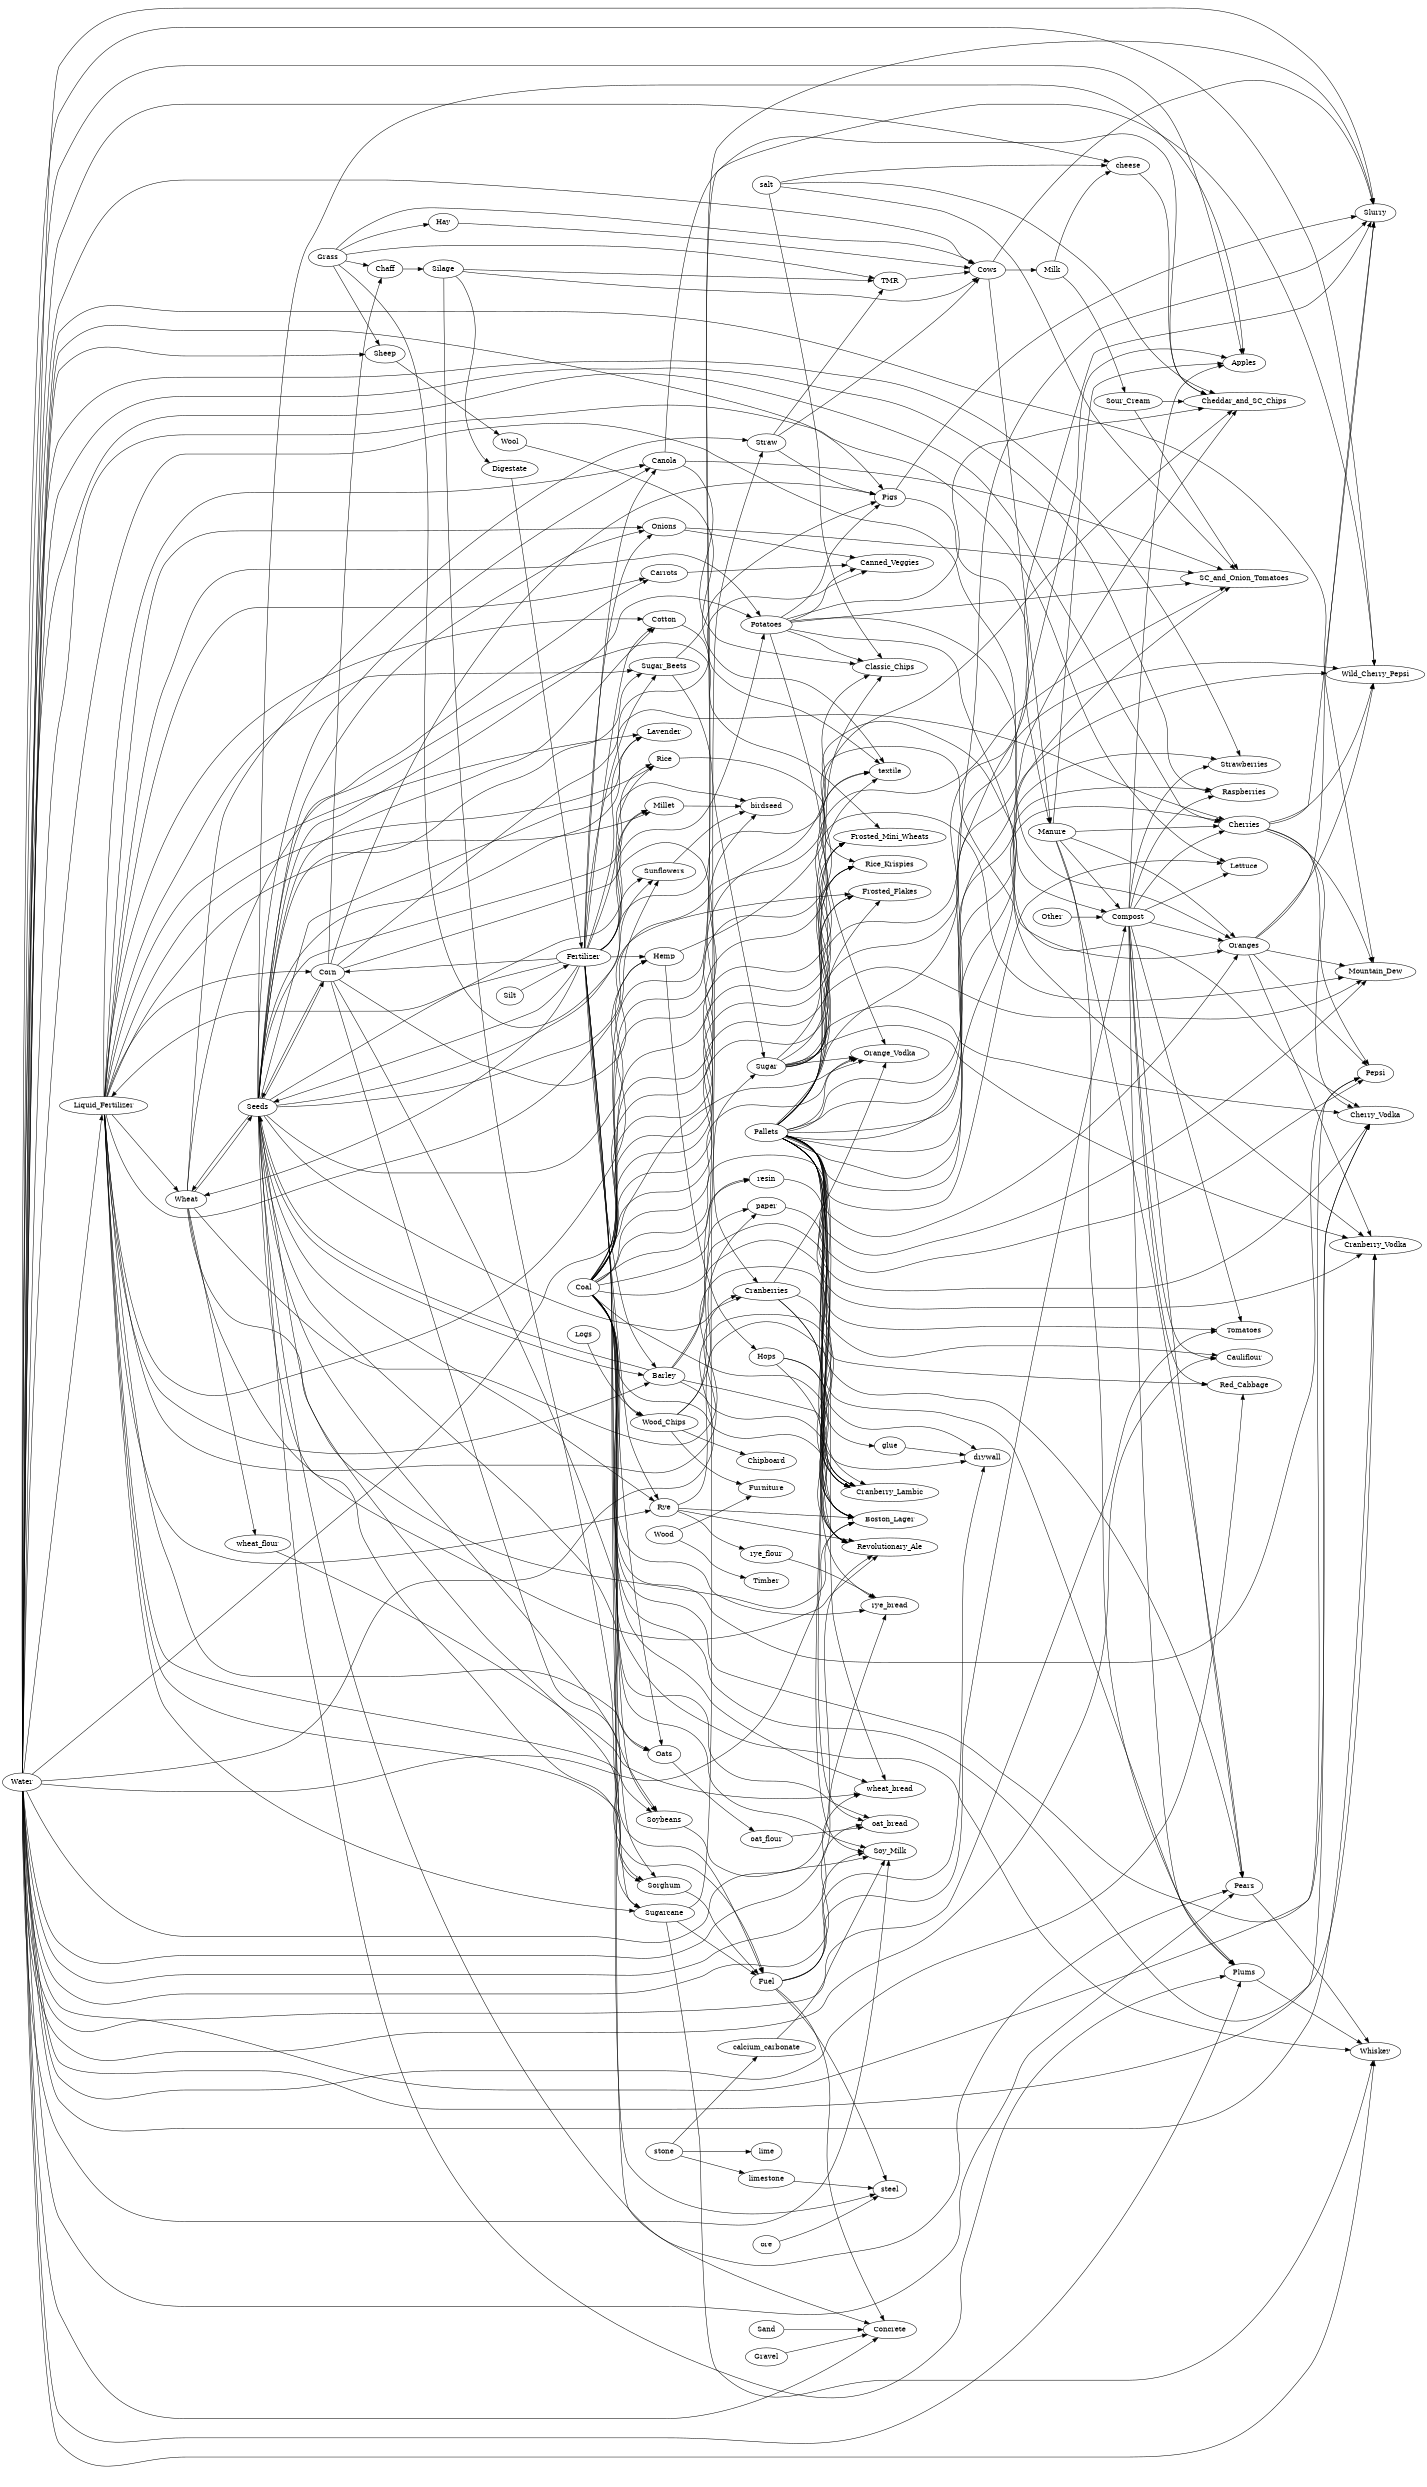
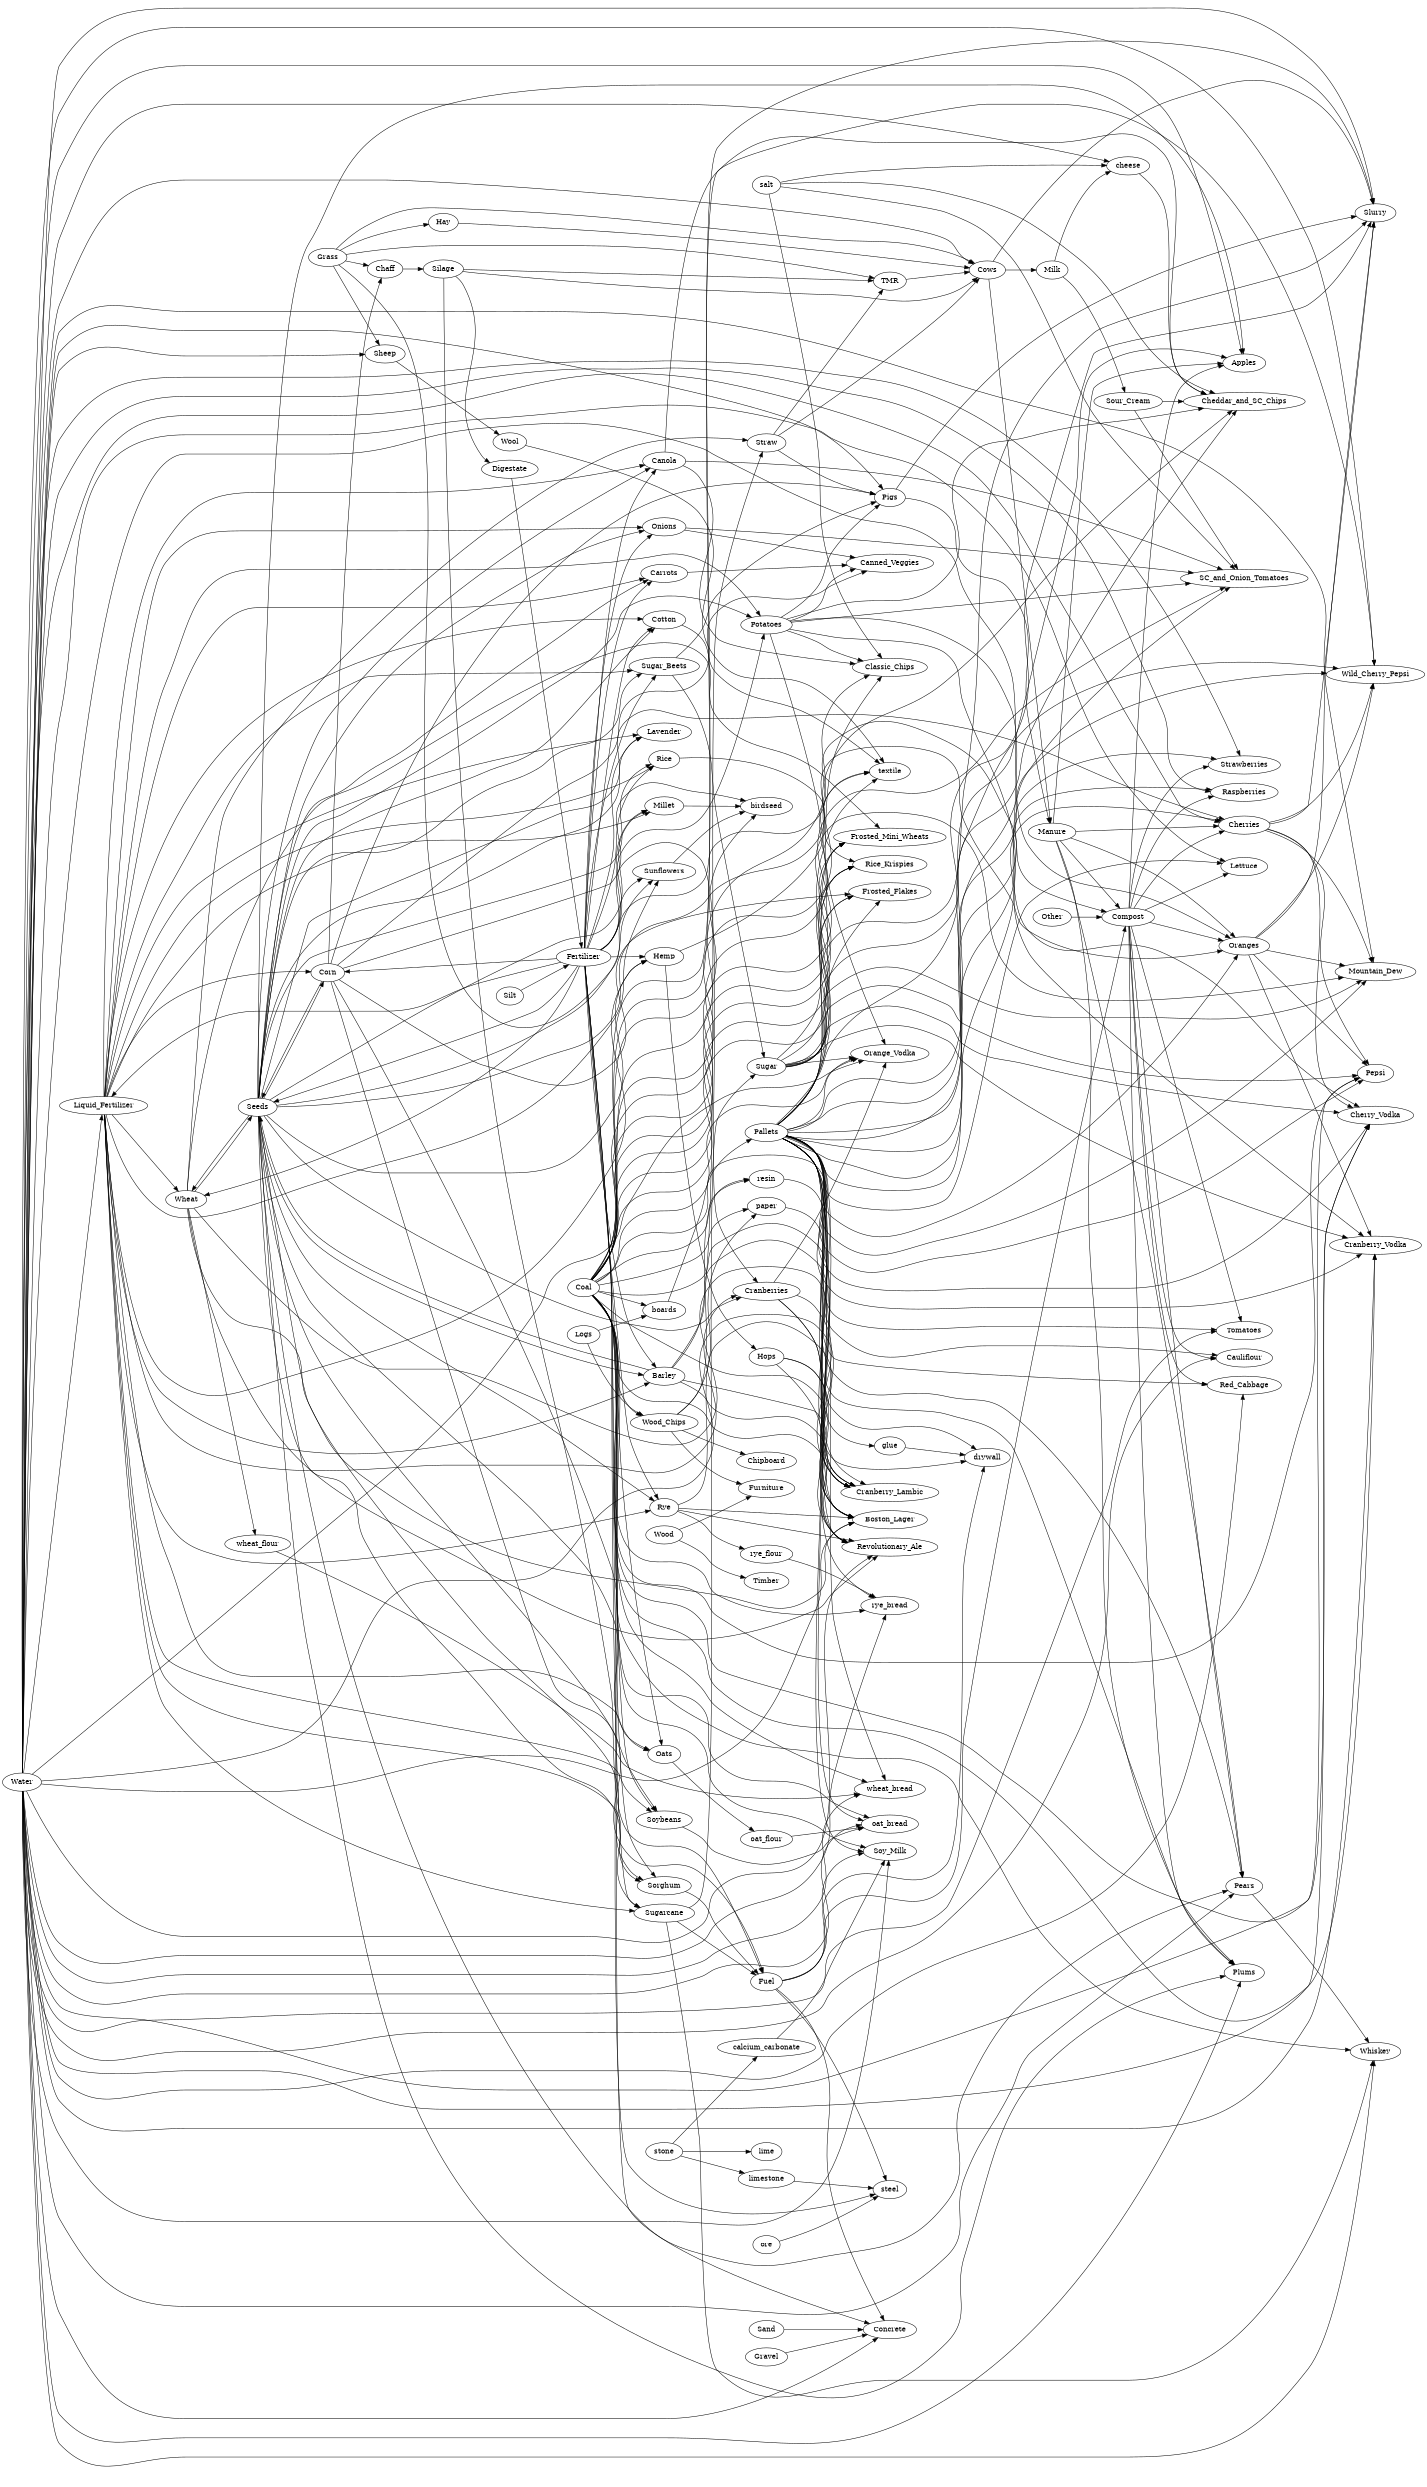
none -> (598, 761)
none -> (1039, 1053)
none -> (664, 1310)
(733, 1873) -> (770, 1864)
(1307, 2011) -> none
